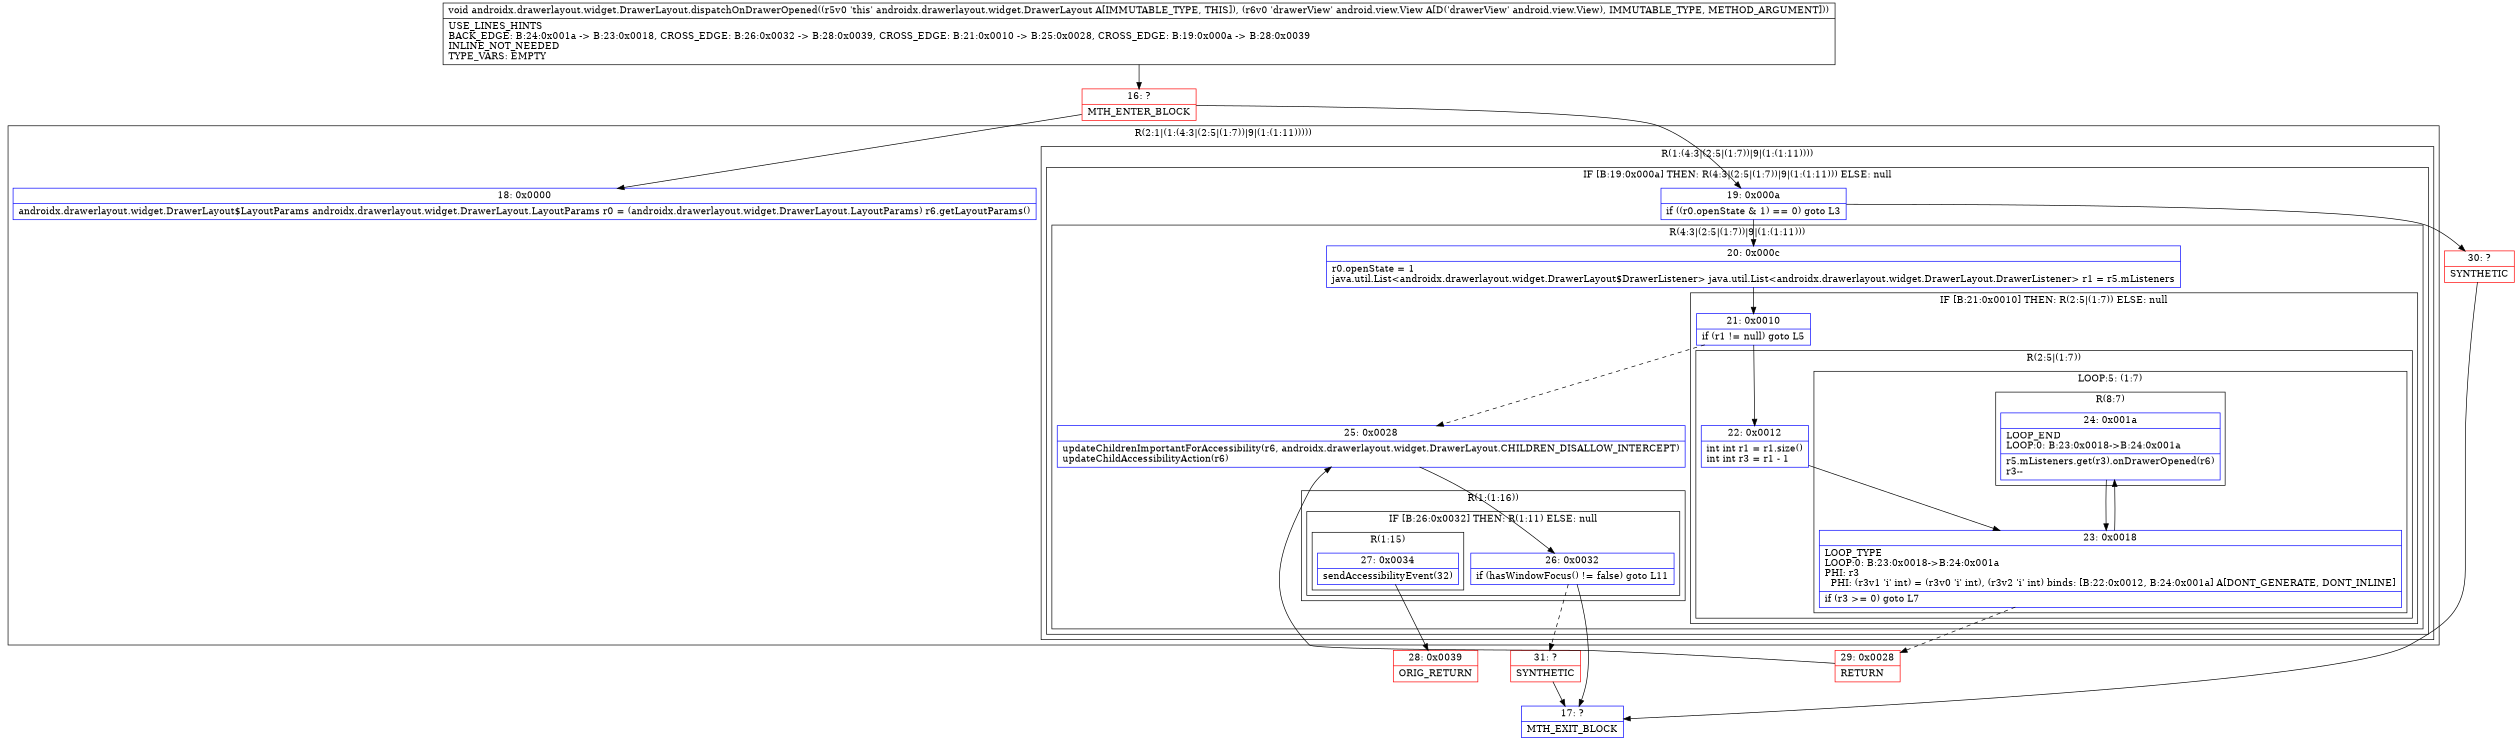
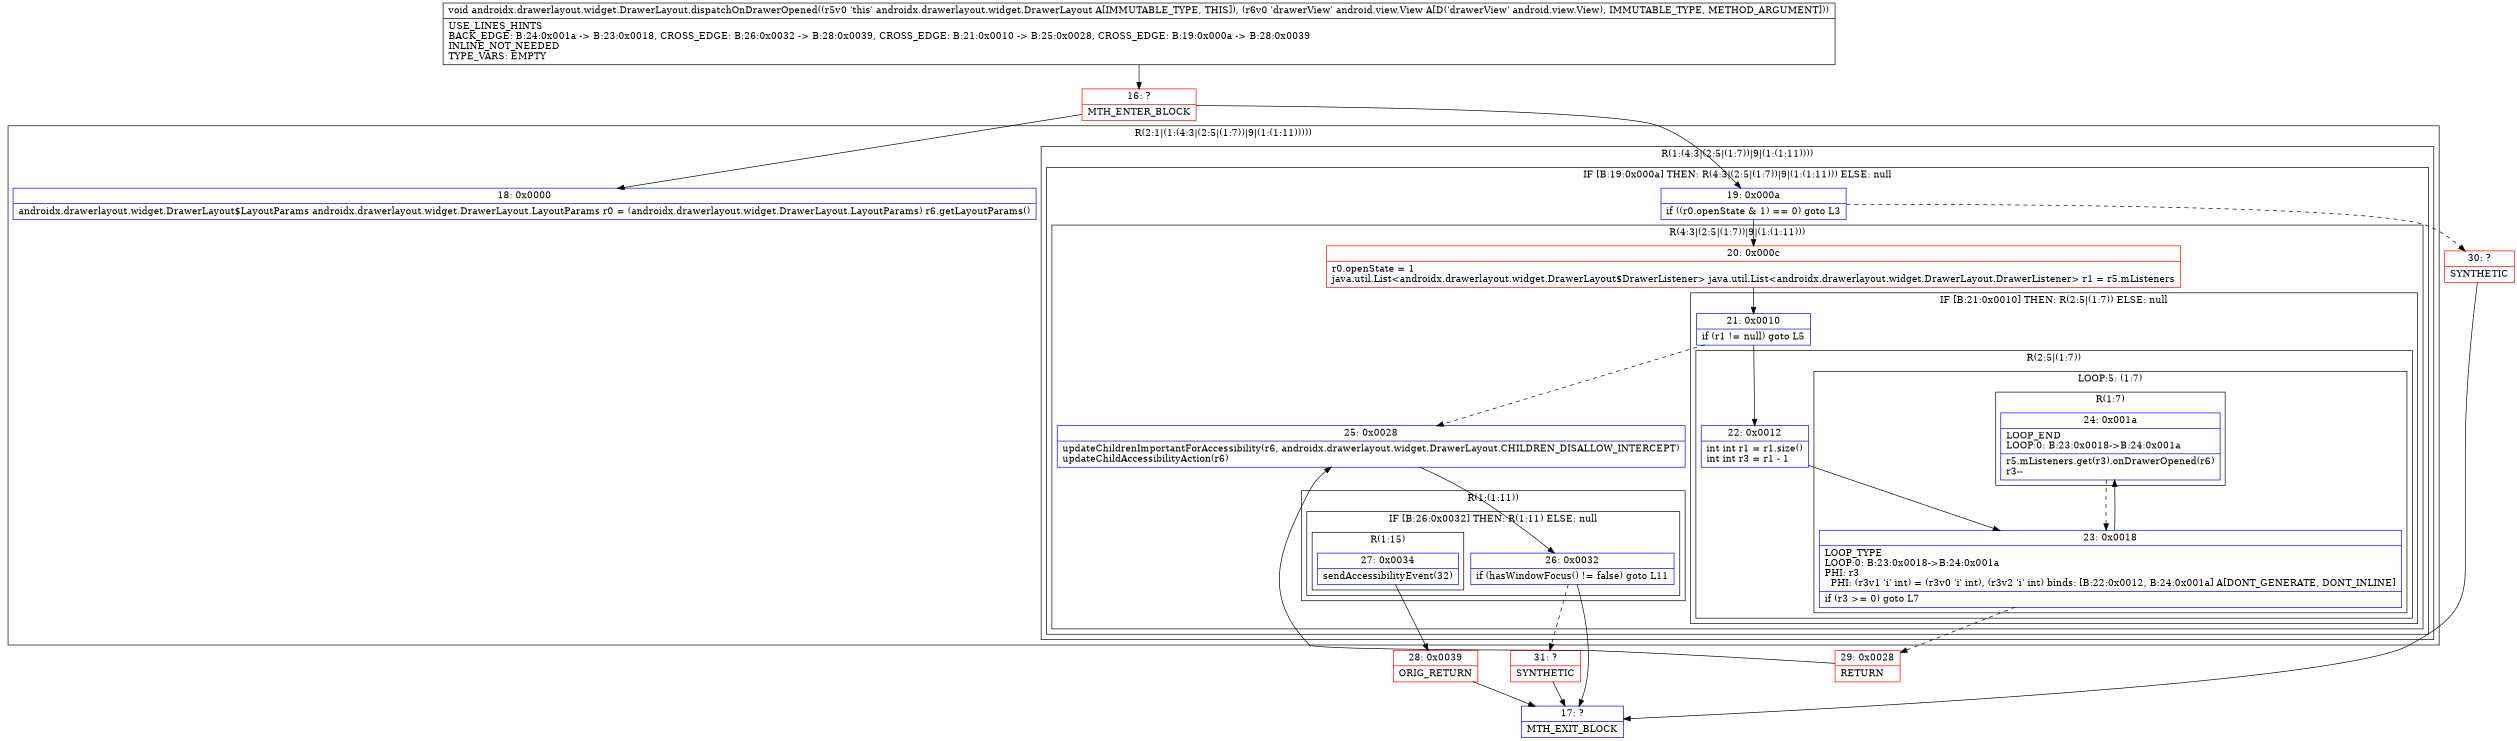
(2157, 207) -> (2157, 207)
(1754, 267) -> (1754, 267)
(2110, 400) -> (2110, 400)
(1493, 498) -> (1493, 498)
(2106, 502) -> (2106, 502)
none -> (1501, 693)
